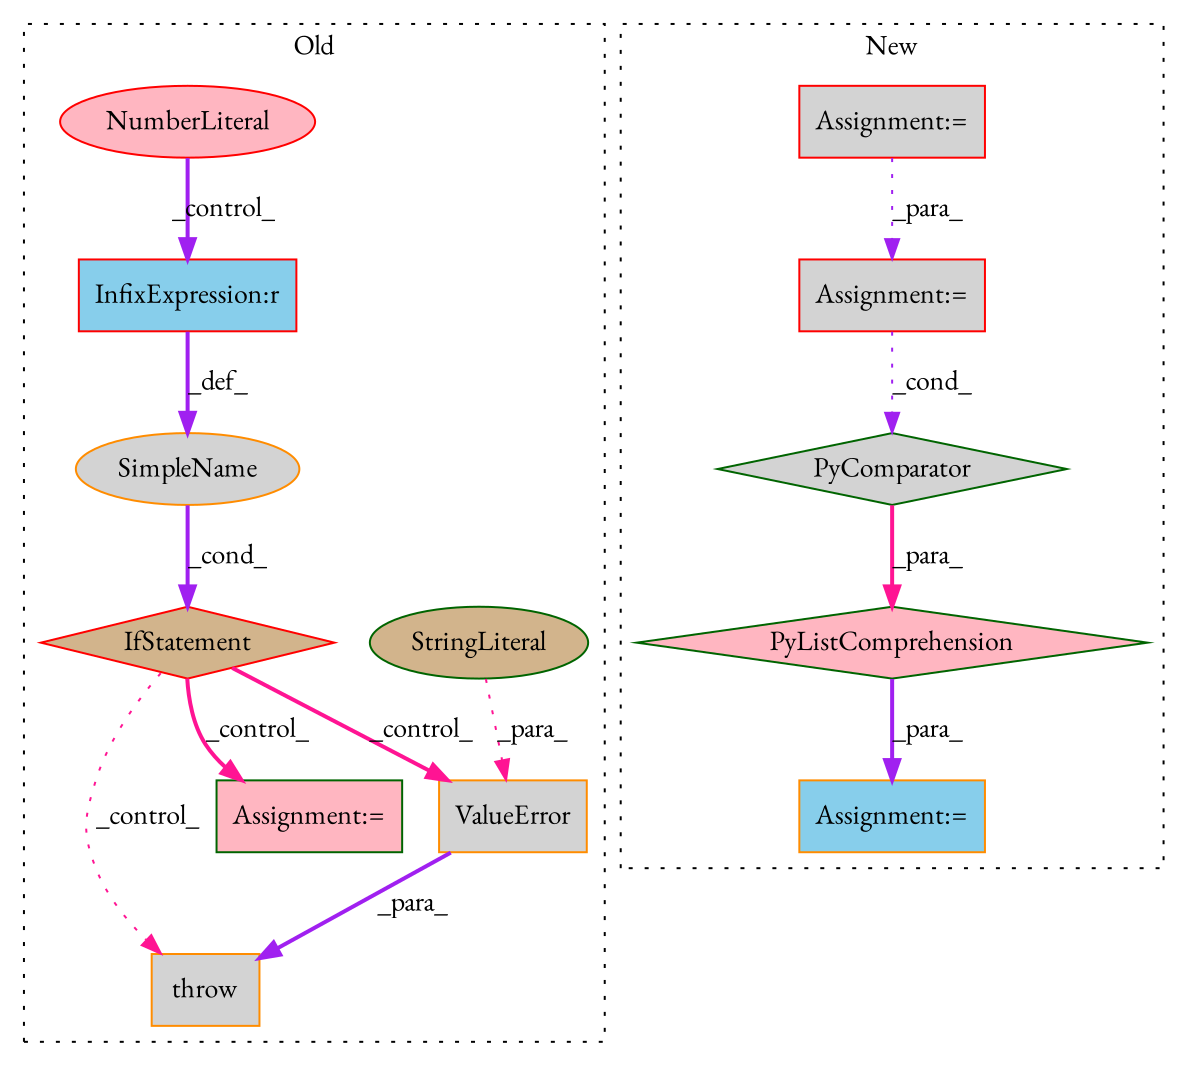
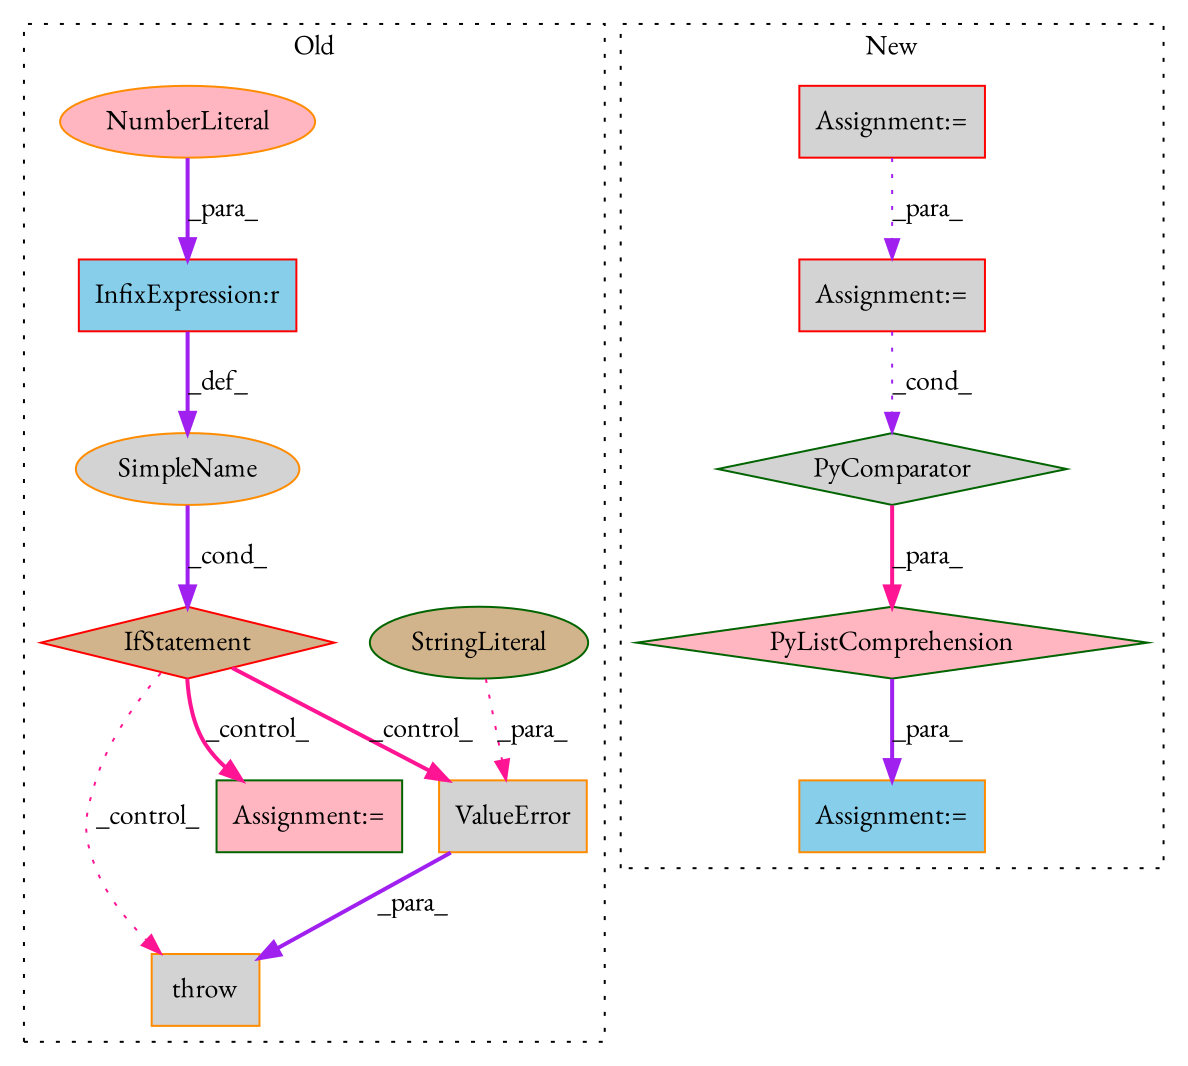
(188, 122) -> (188, 122)
(224, 209) -> (224, 209)
